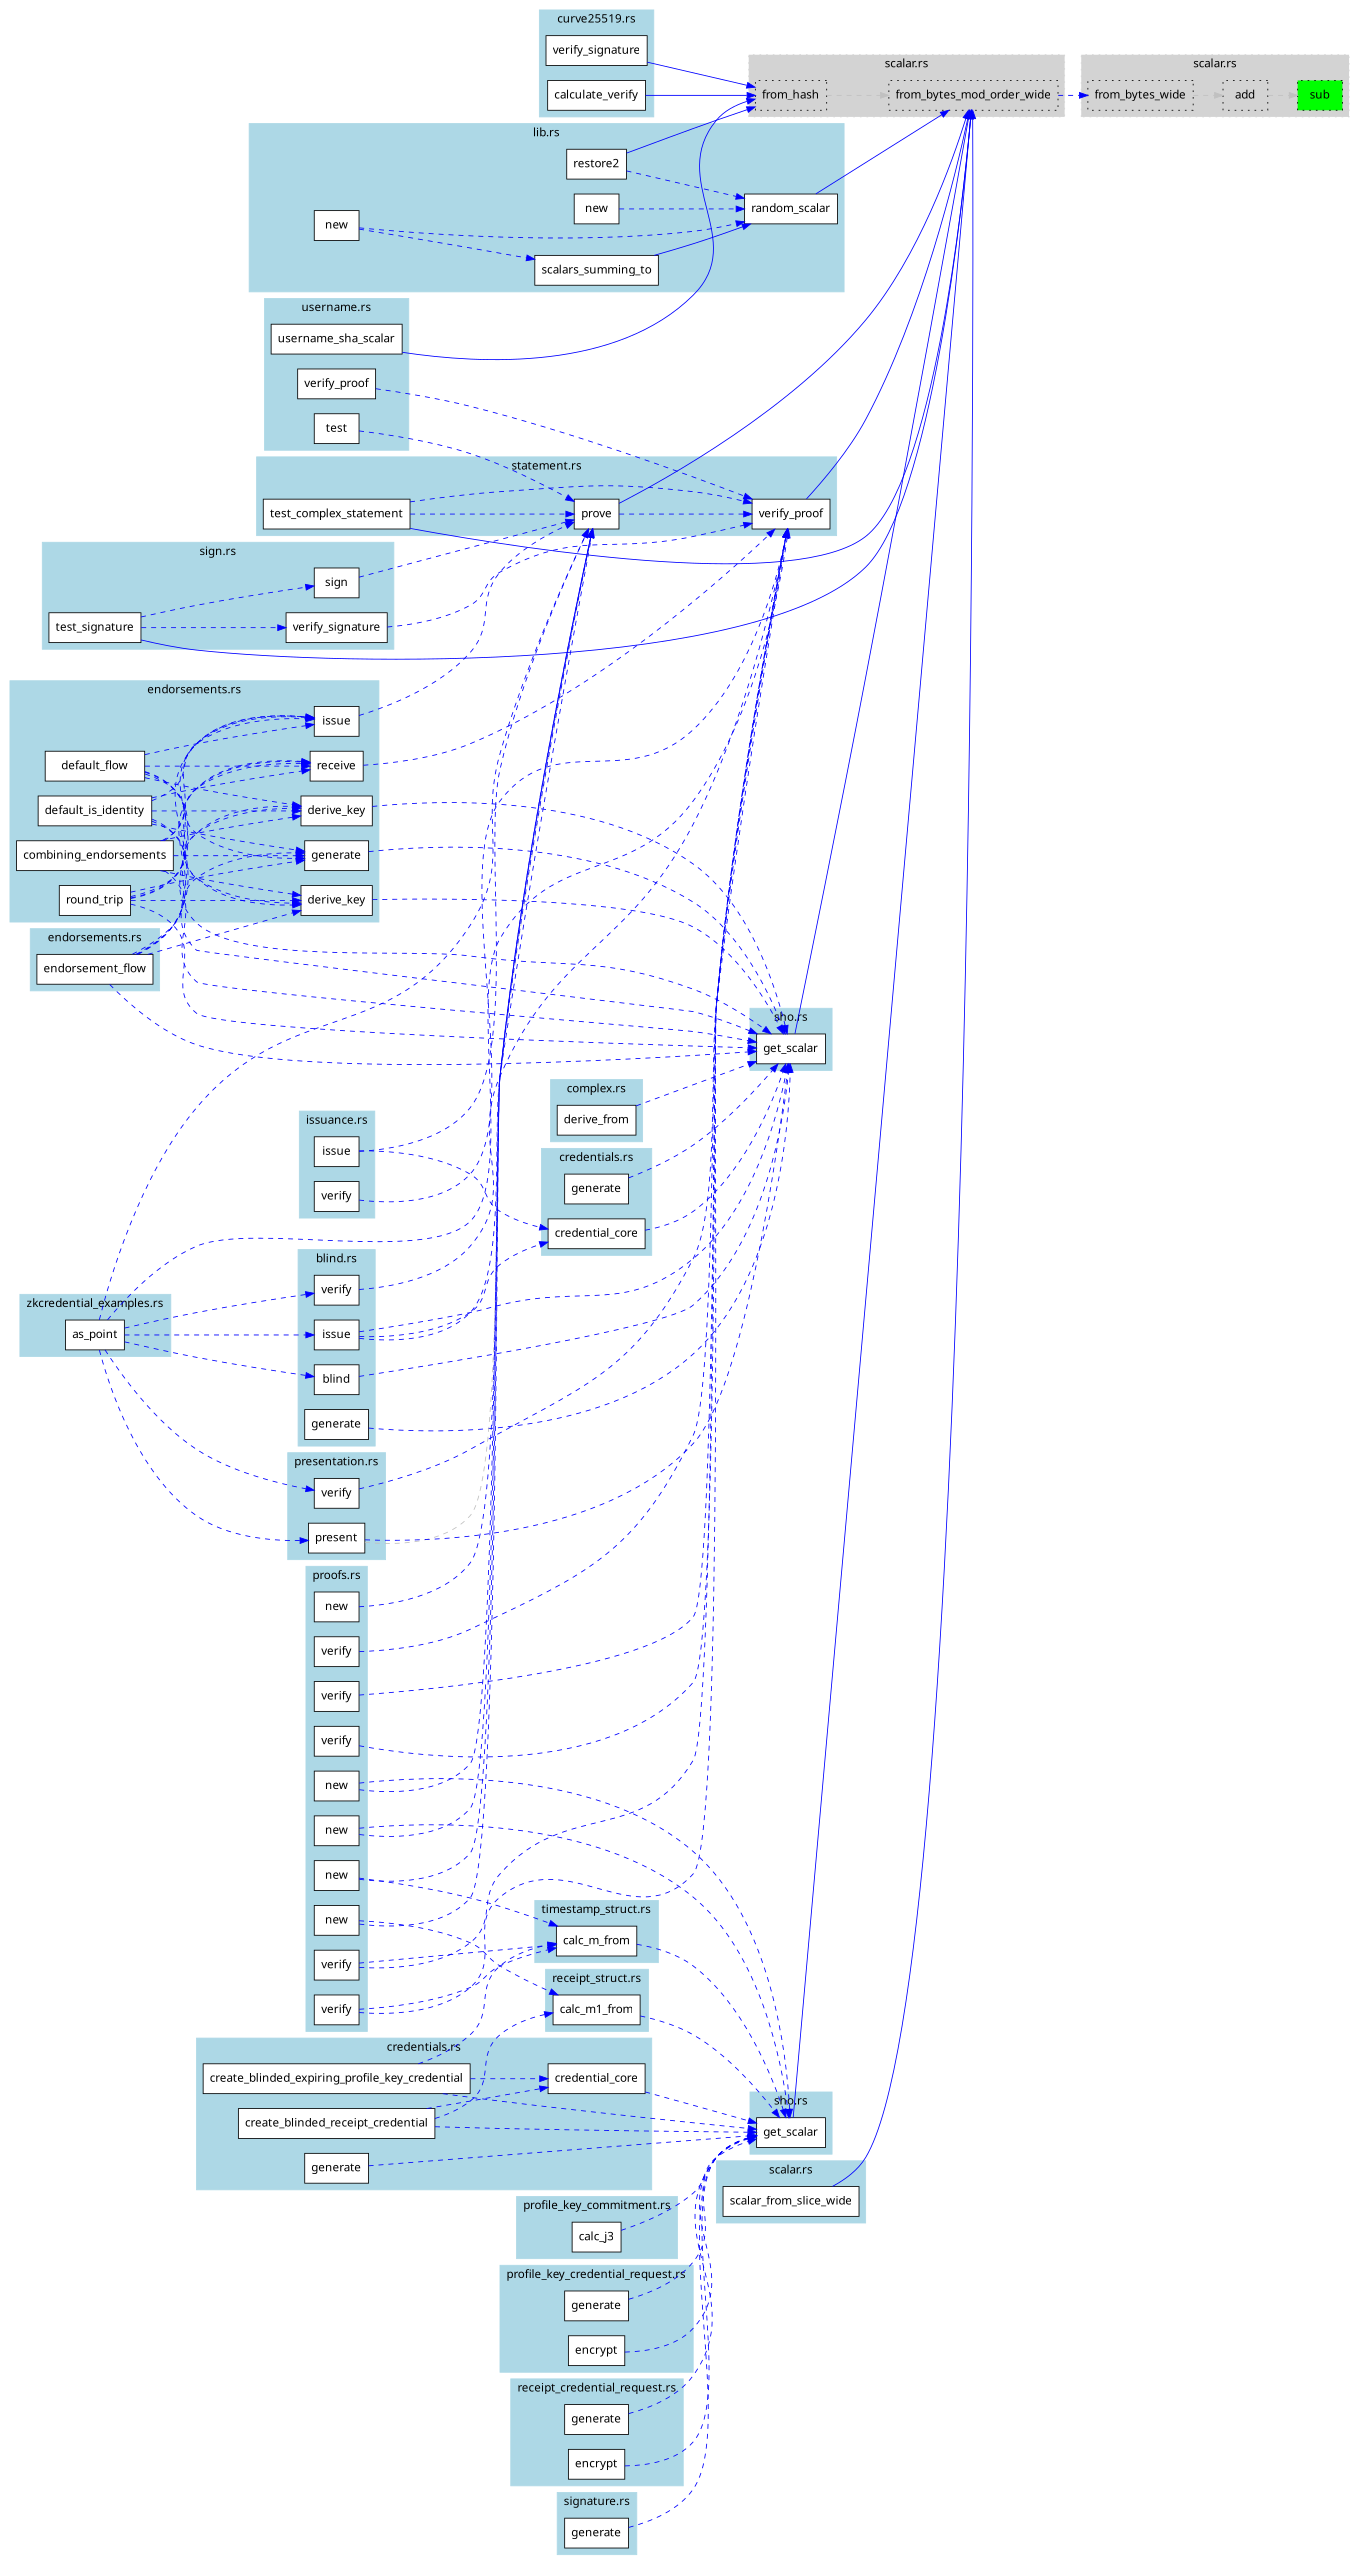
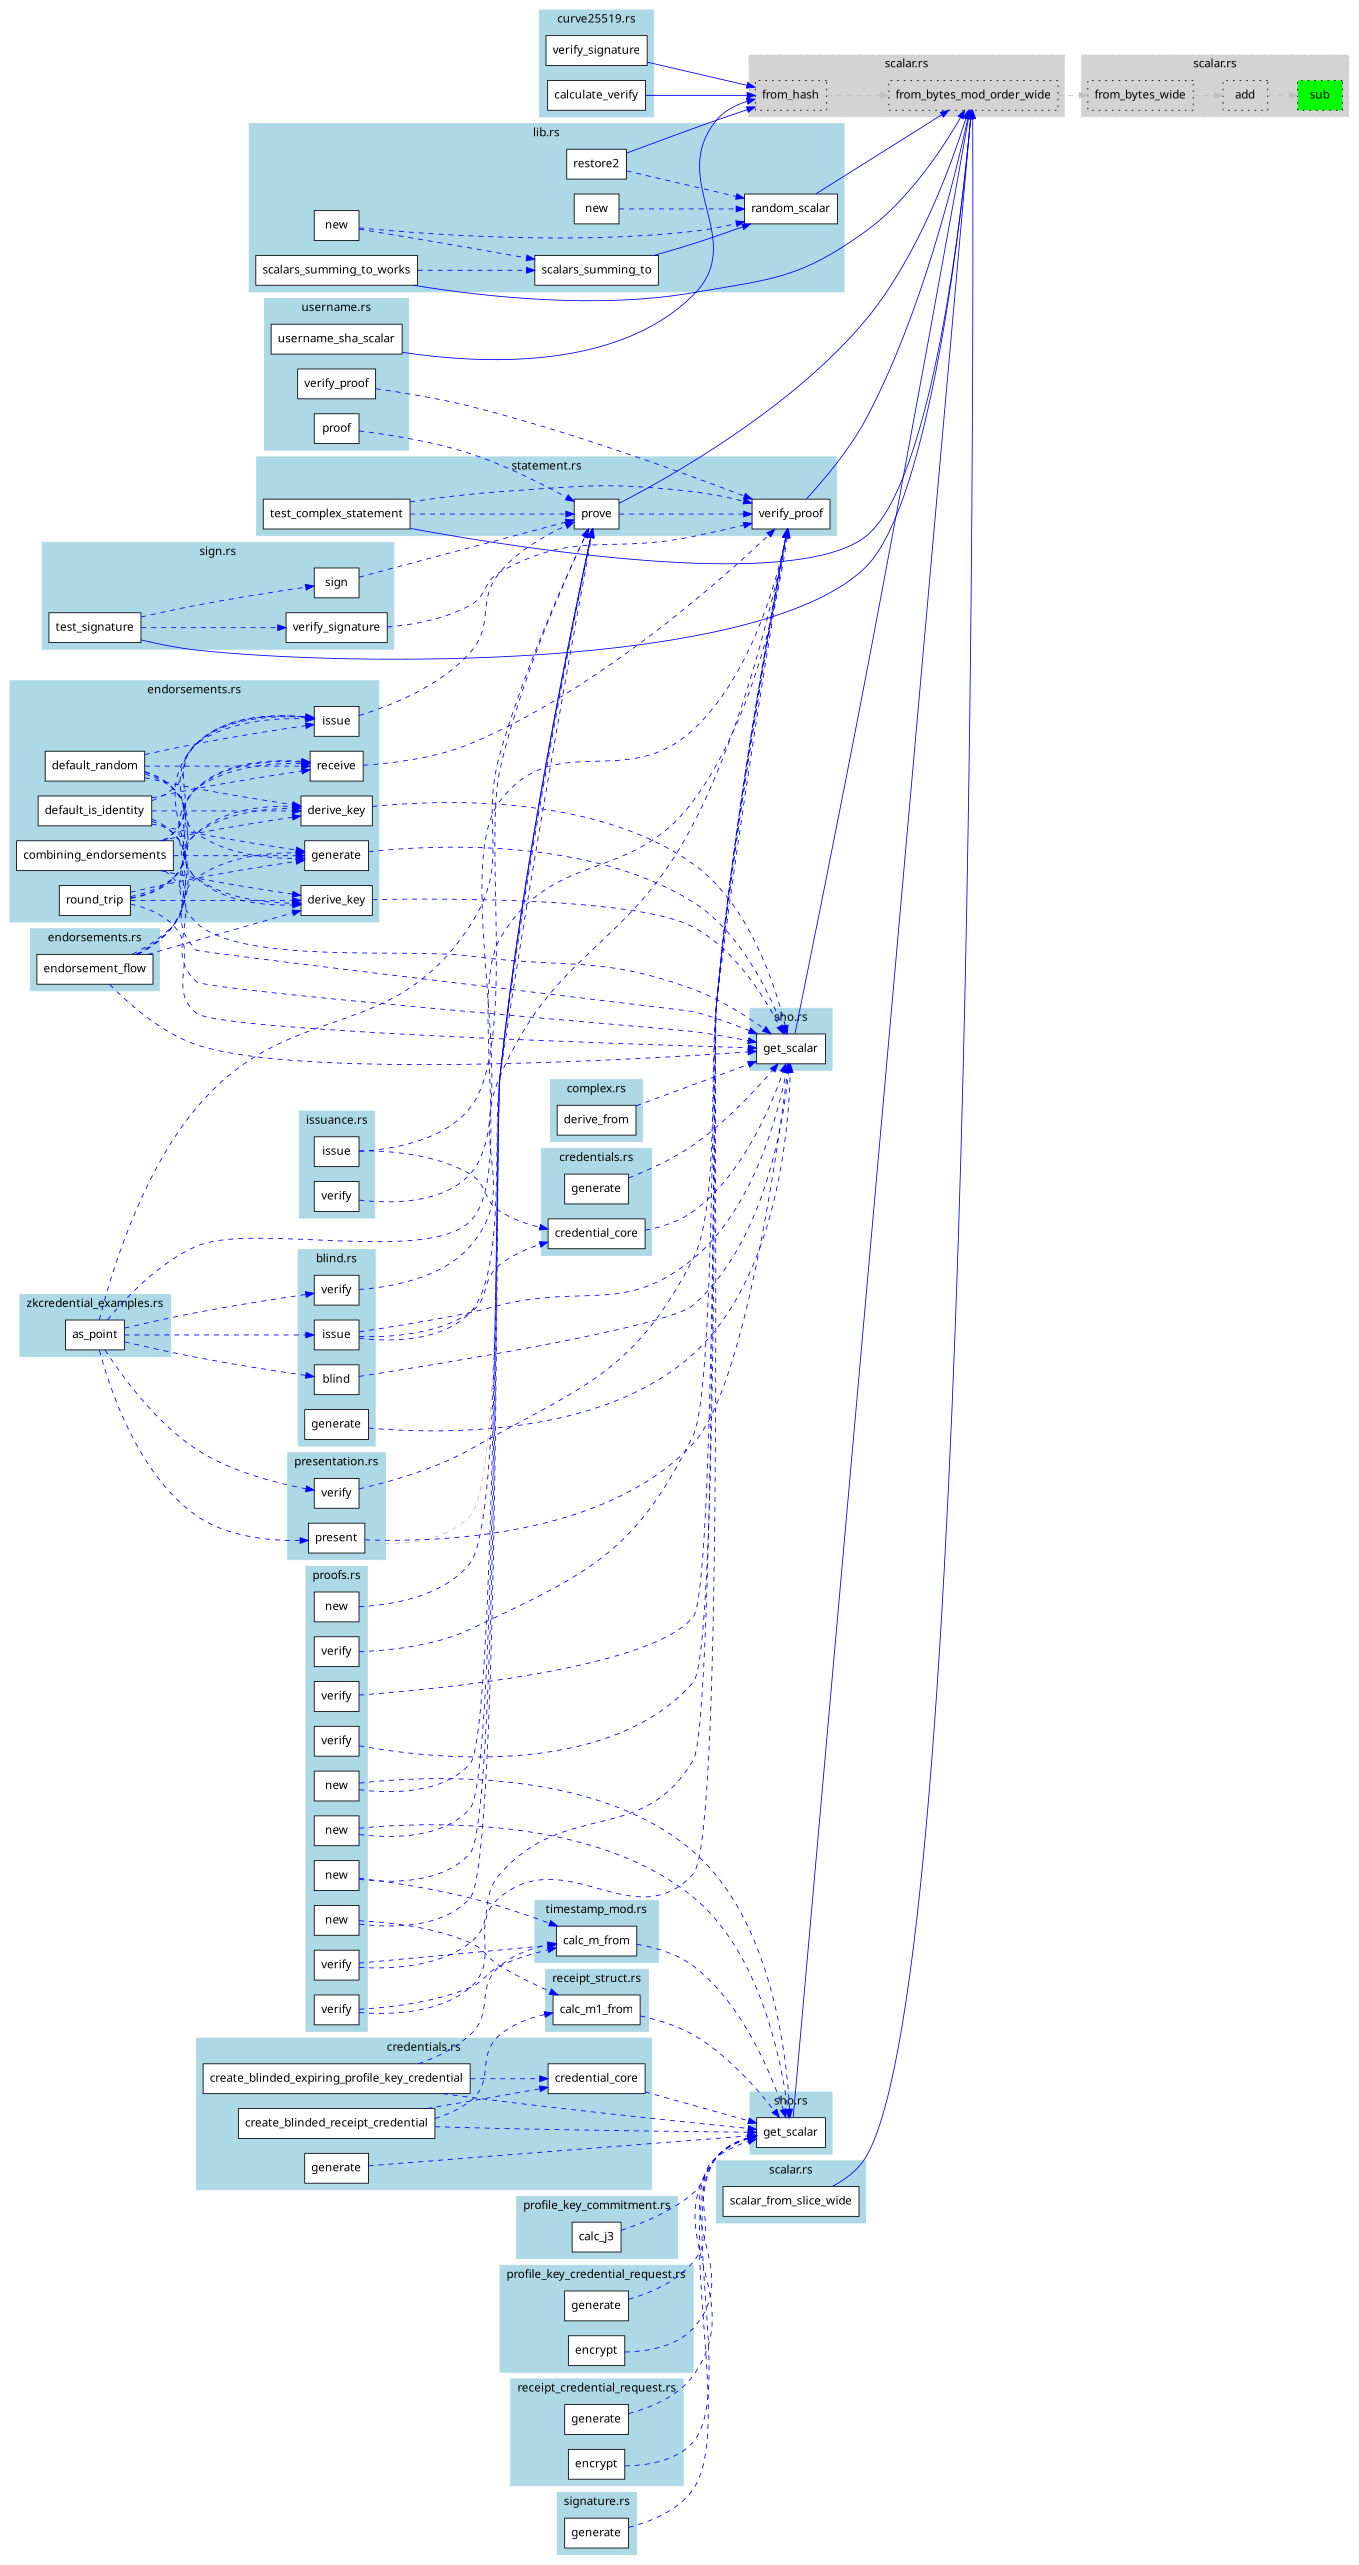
(1070, 95) -> (1070, 95)
none -> (337, 270)
(337, 429) -> (337, 429)
(95, 766) -> (95, 766)
(597, 1910) -> (597, 1910)
